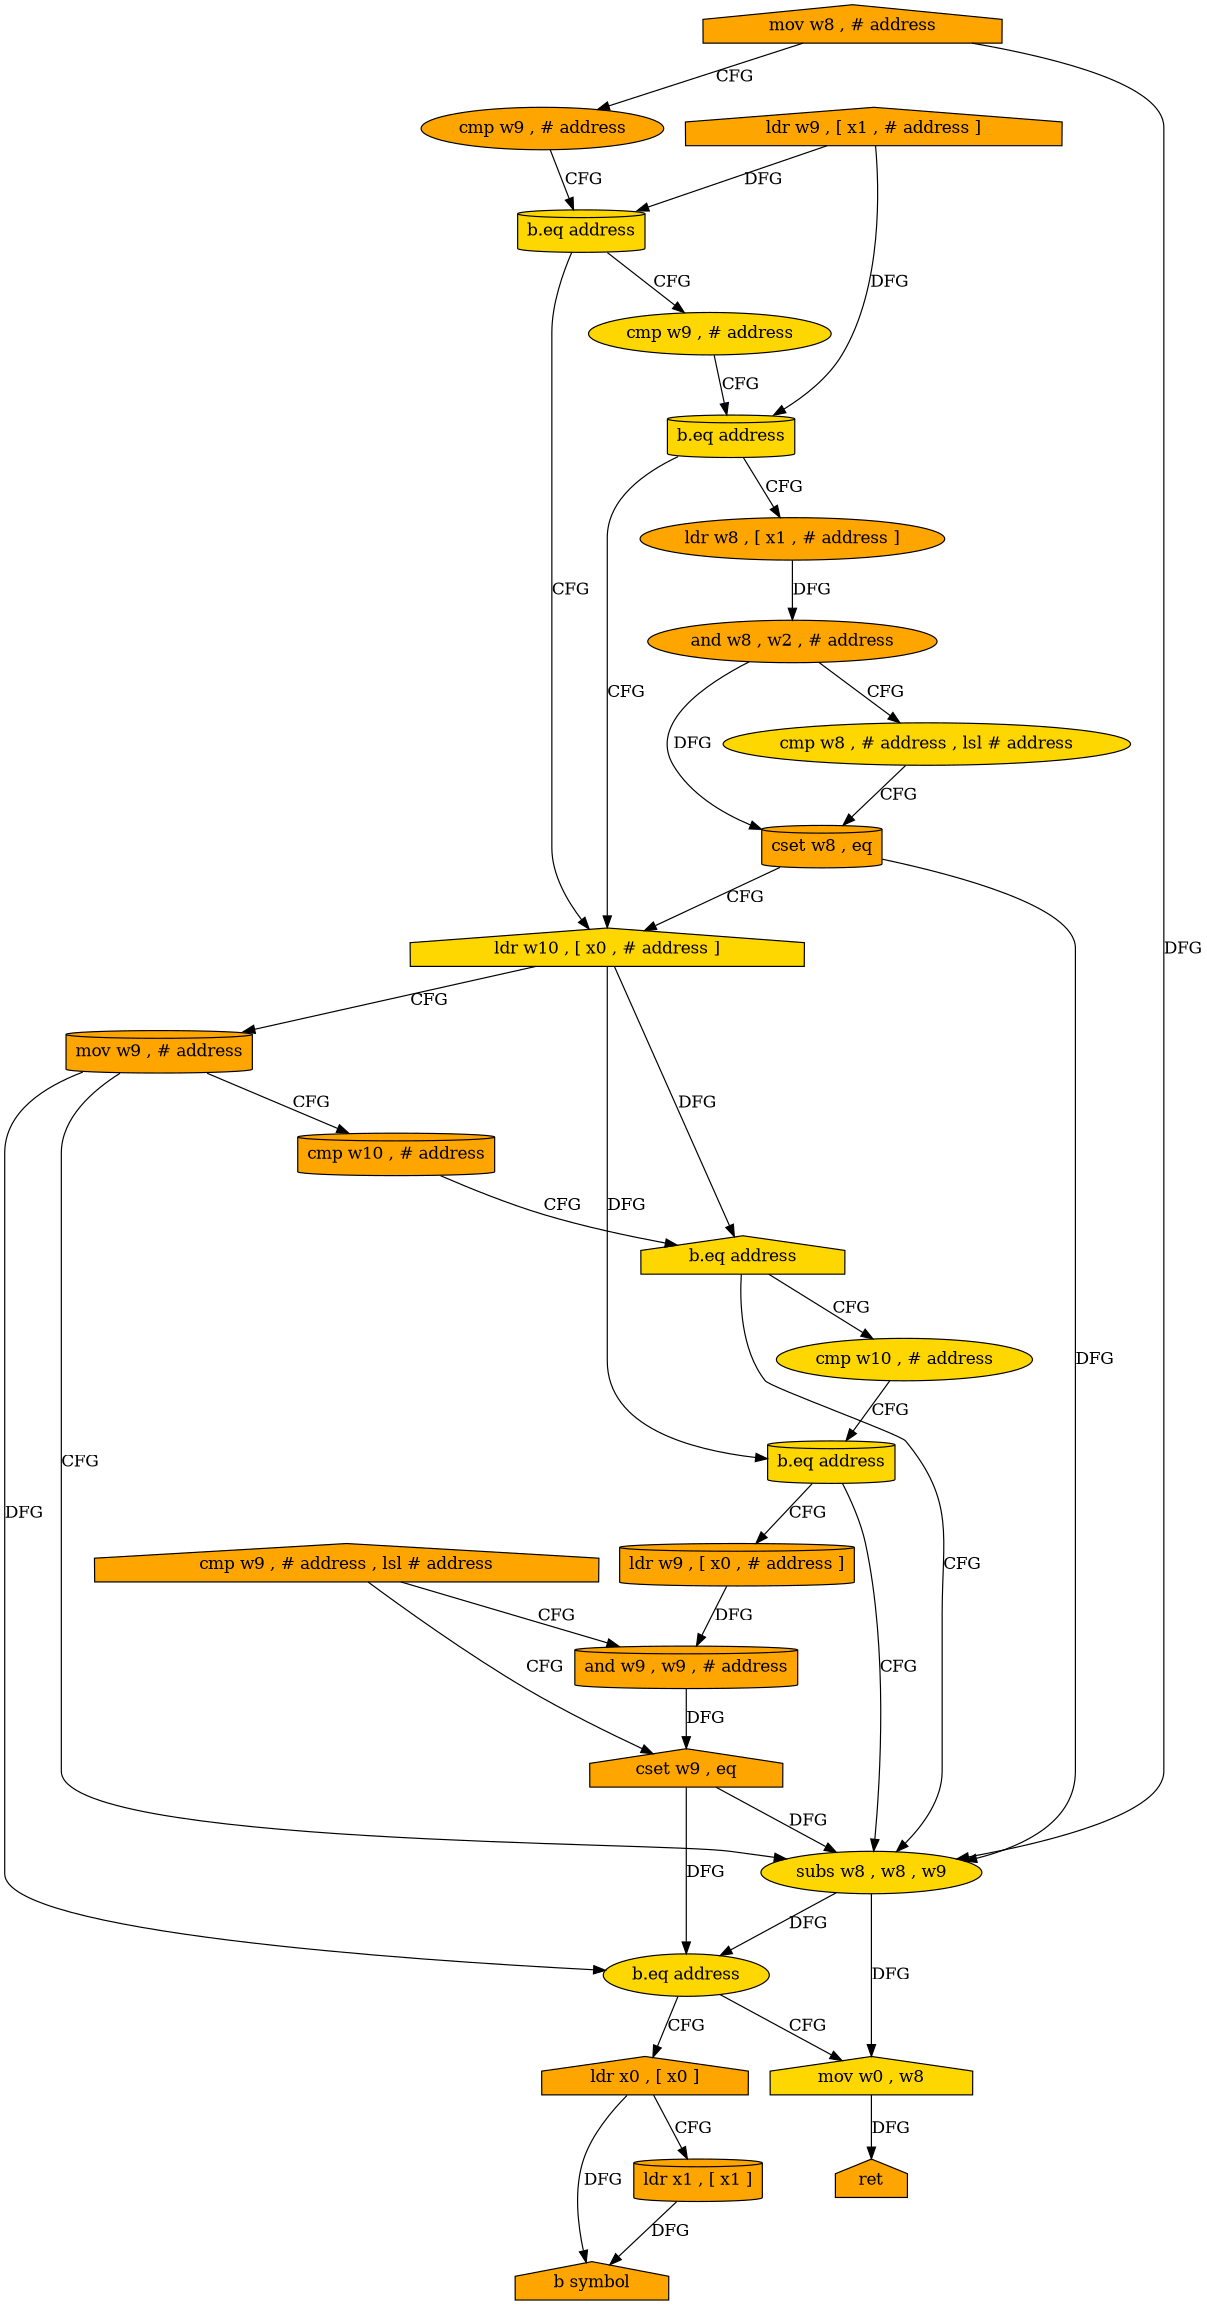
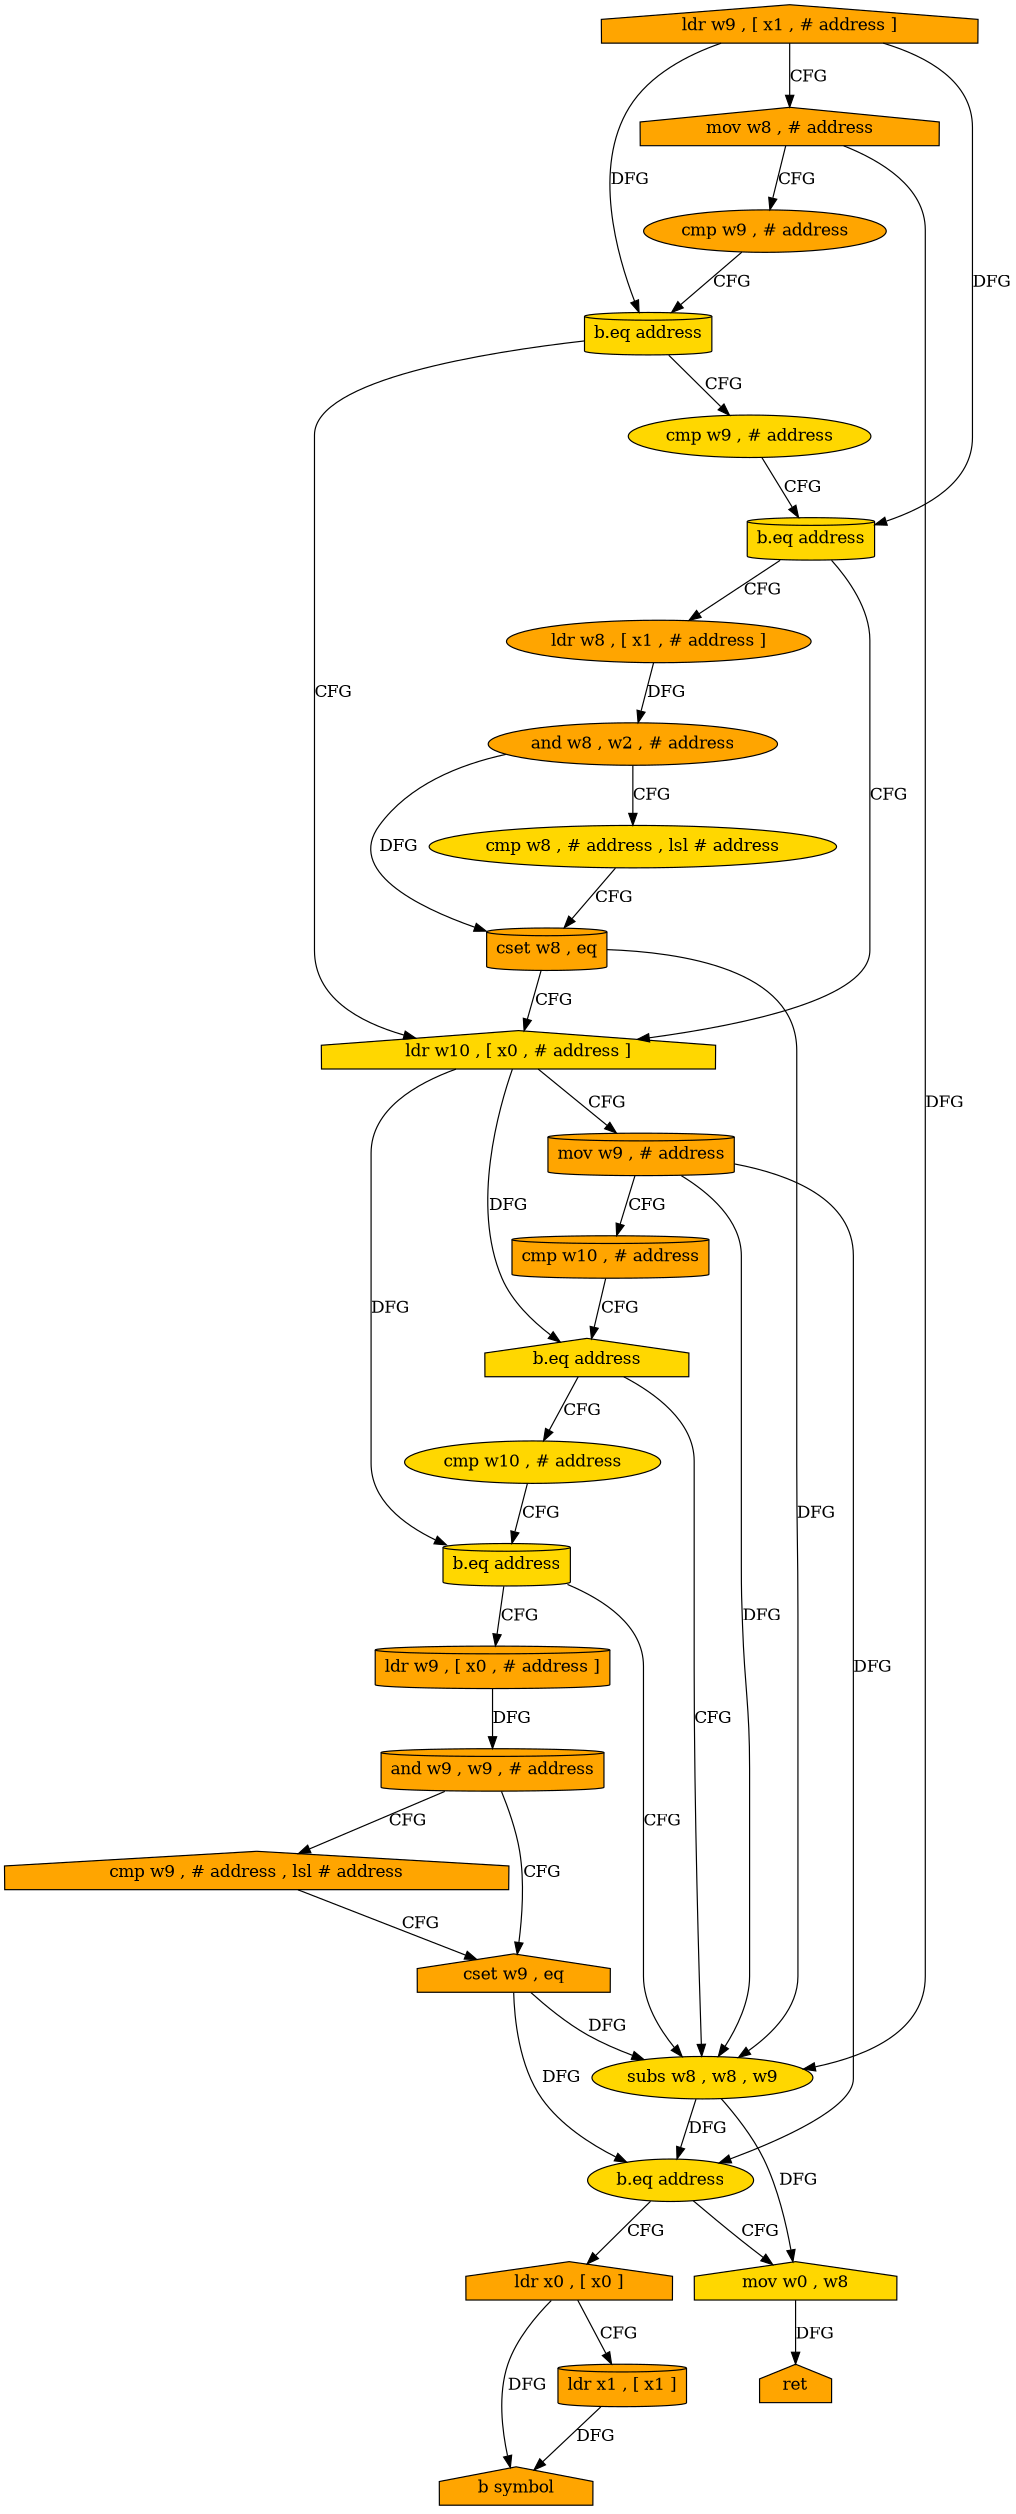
none -> (790, 69)
(80, 1462) -> (762, 1616)
(504, 1612) -> (377, 1820)
(706, 1719) -> (542, 1873)
